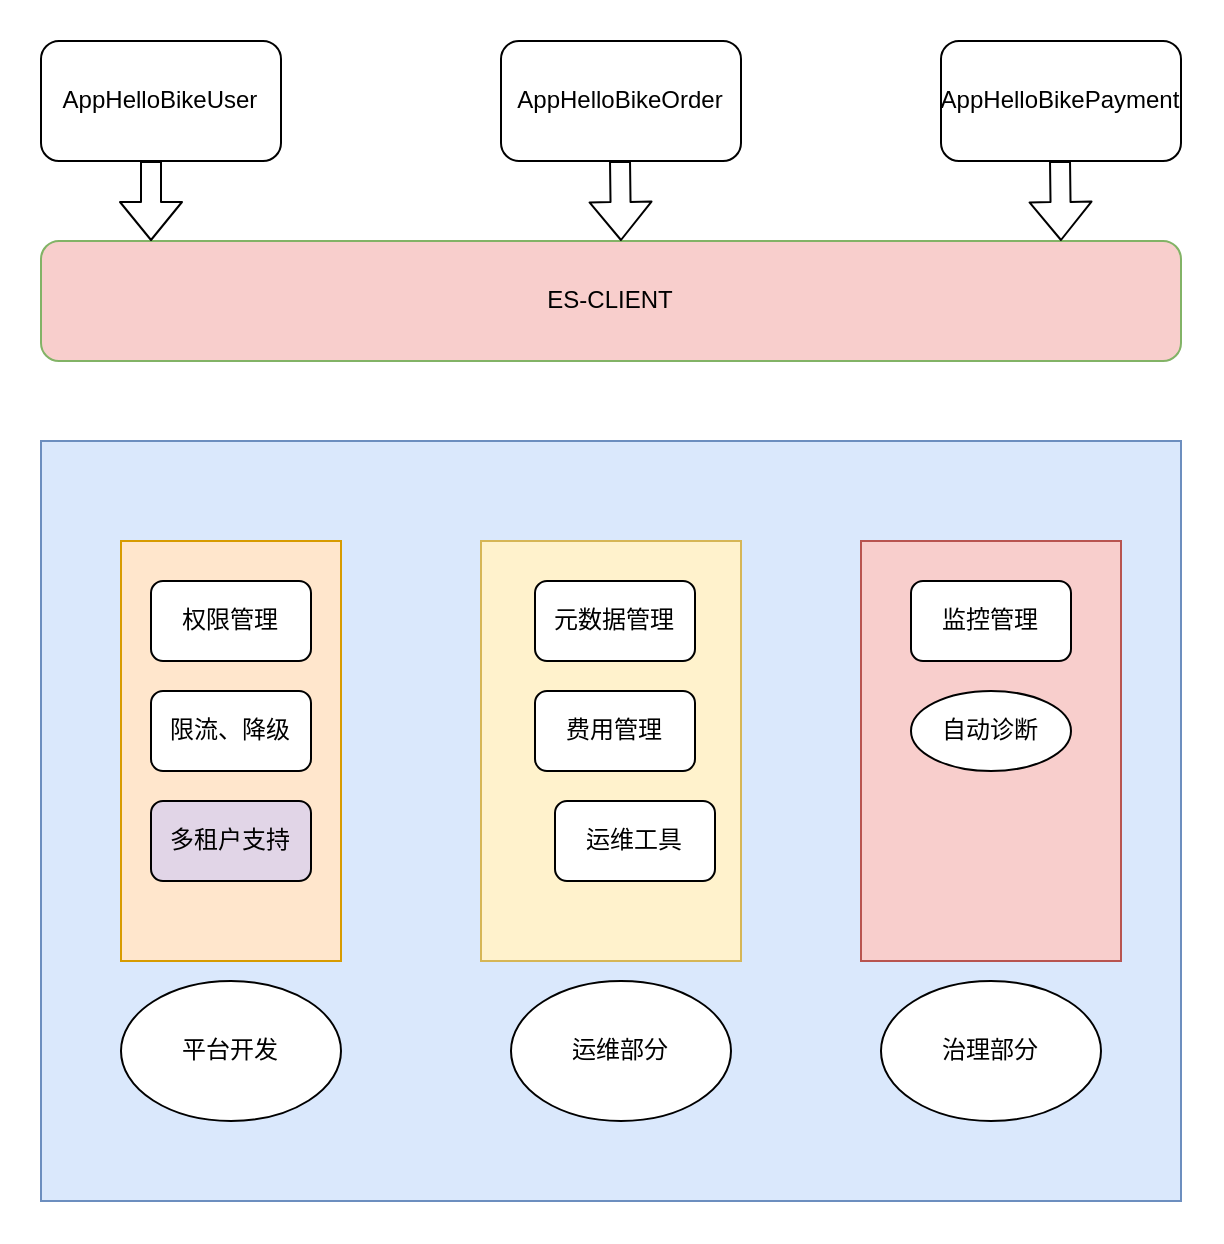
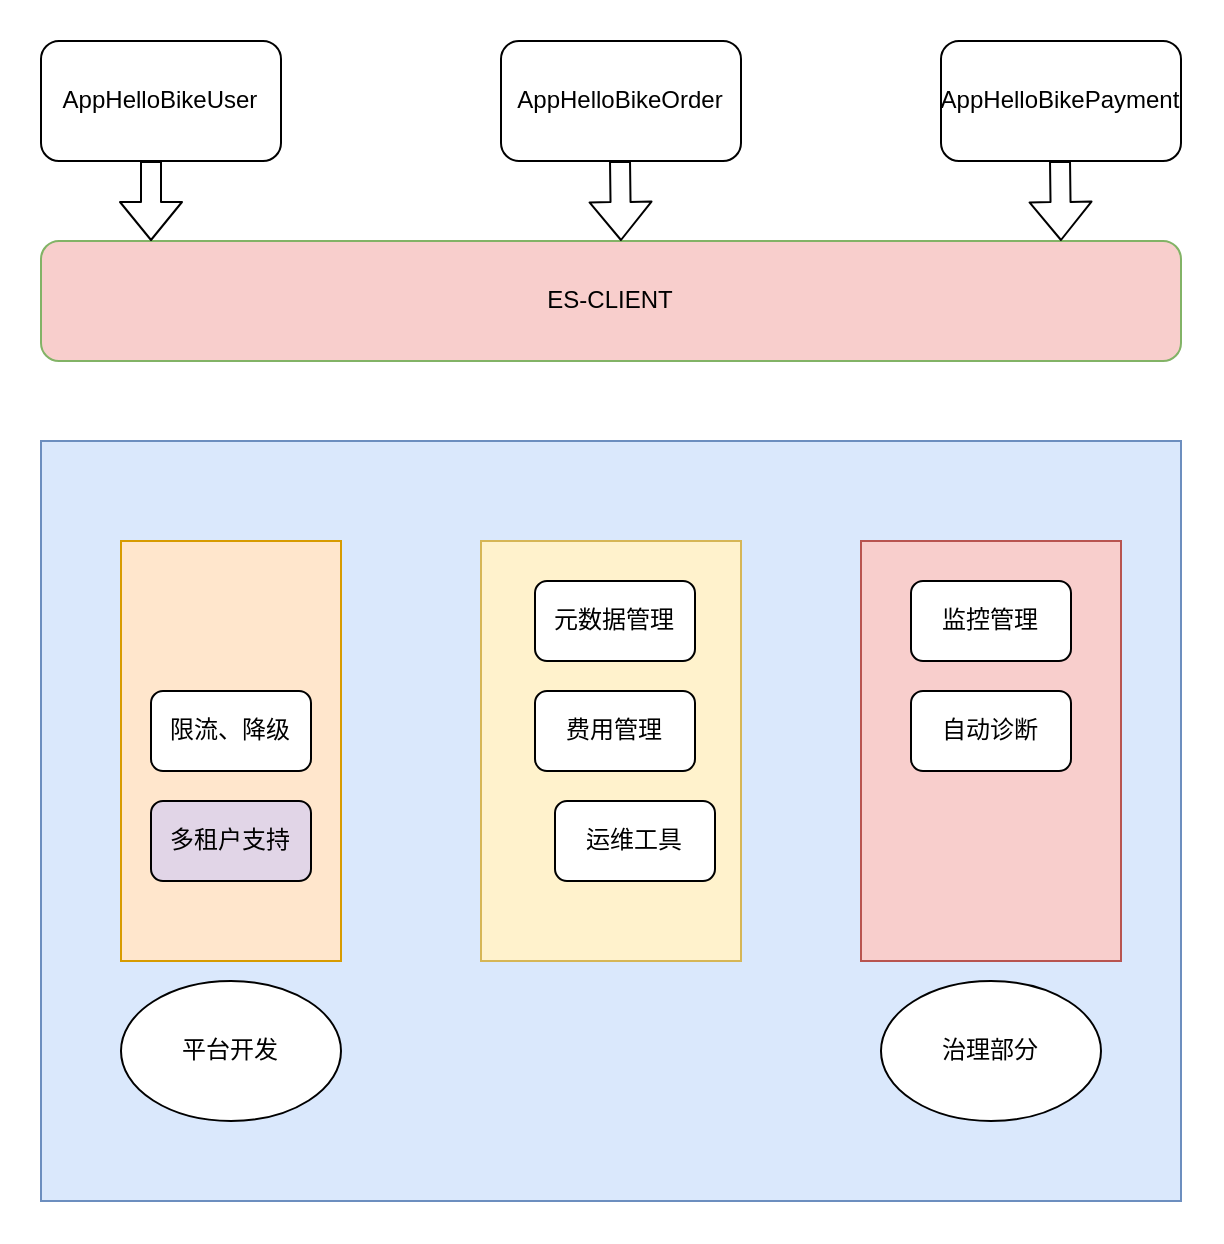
(231, 621) -> none
(991, 731) -> (991, 731)
(621, 1051) -> none
